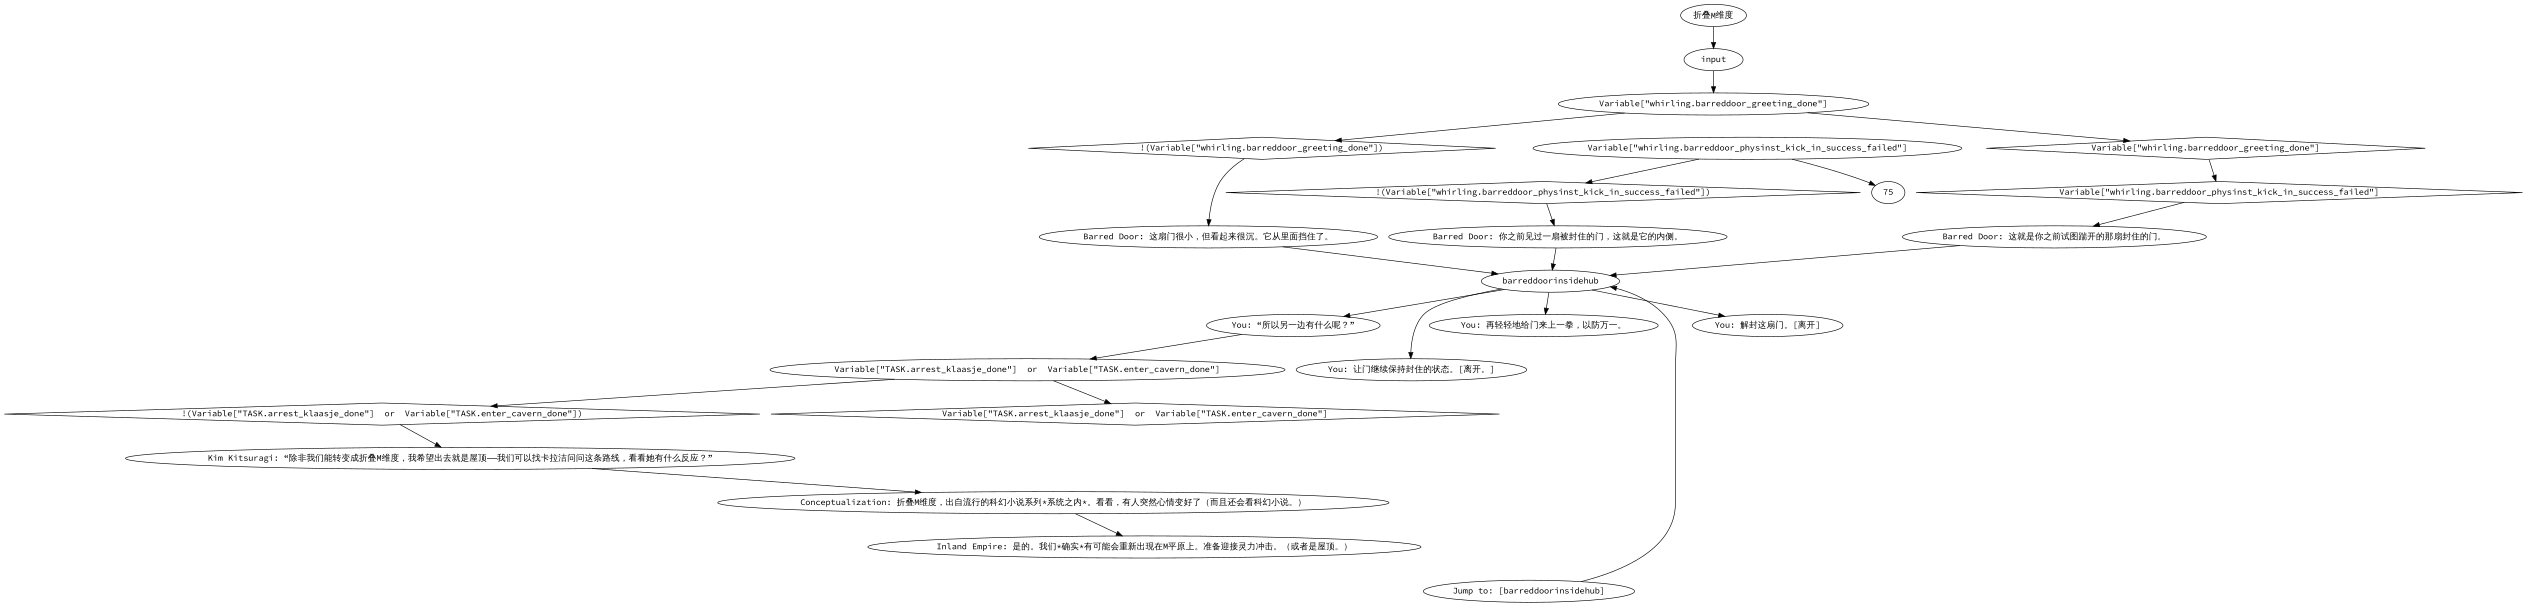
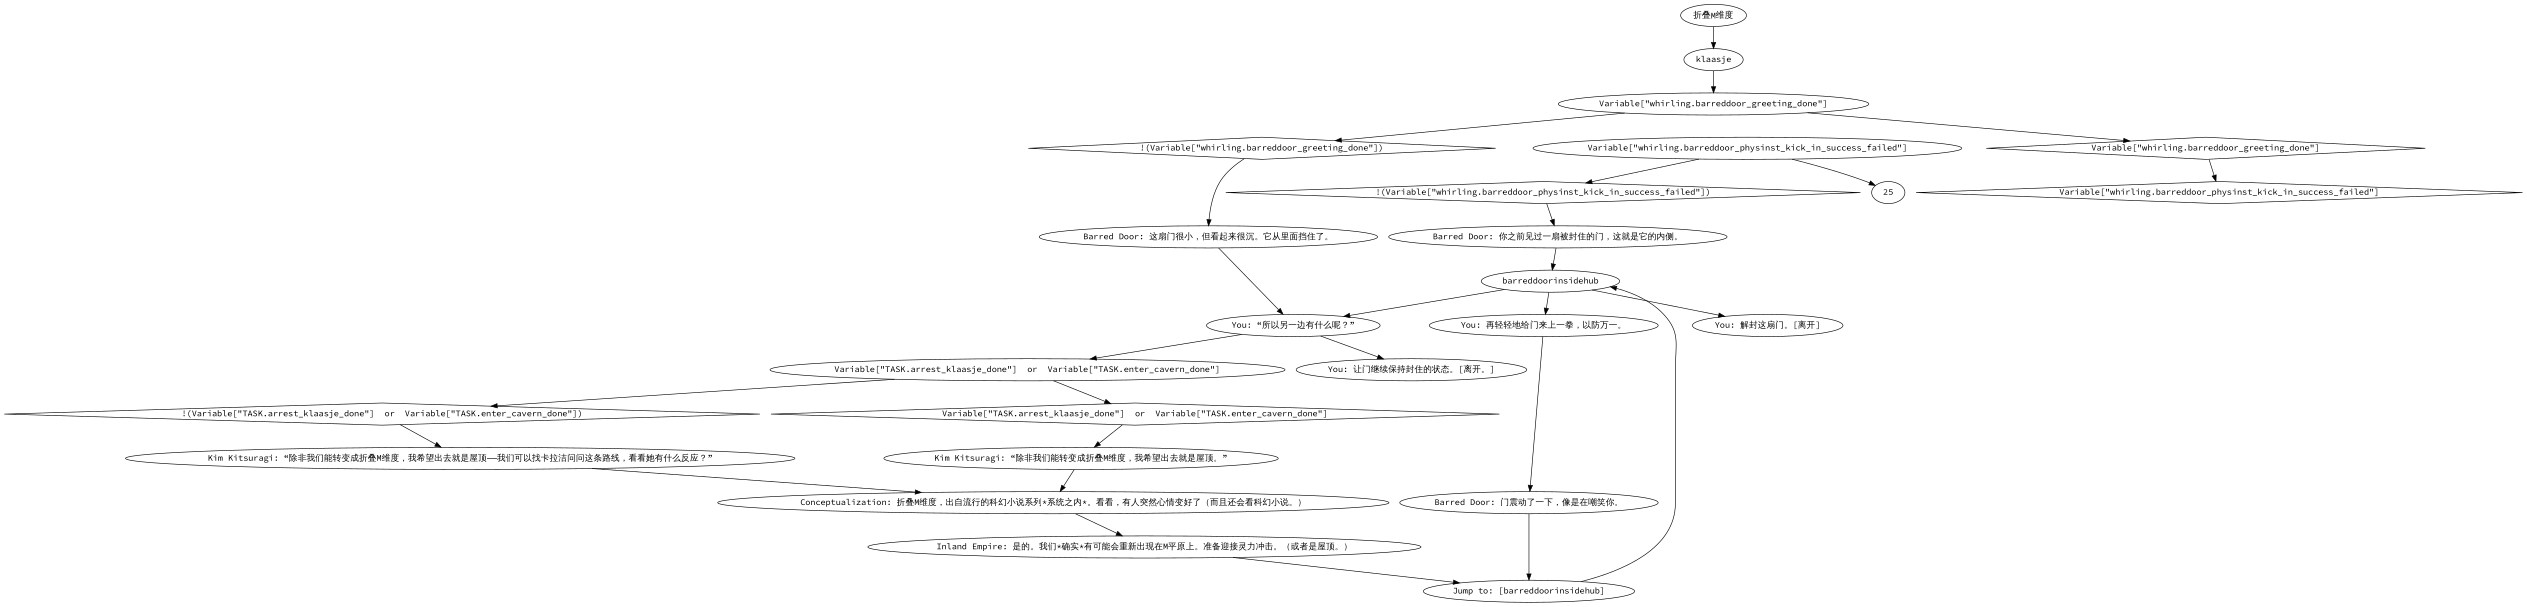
(1714, 60) -> (1714, 60)
(1888, 193) -> (1888, 193)
(2054, 237) -> none
(1387, 260) -> (1249, 279)
(1442, 304) -> (1349, 346)
none -> (1081, 458)
none -> (1529, 503)
none -> (1343, 570)
